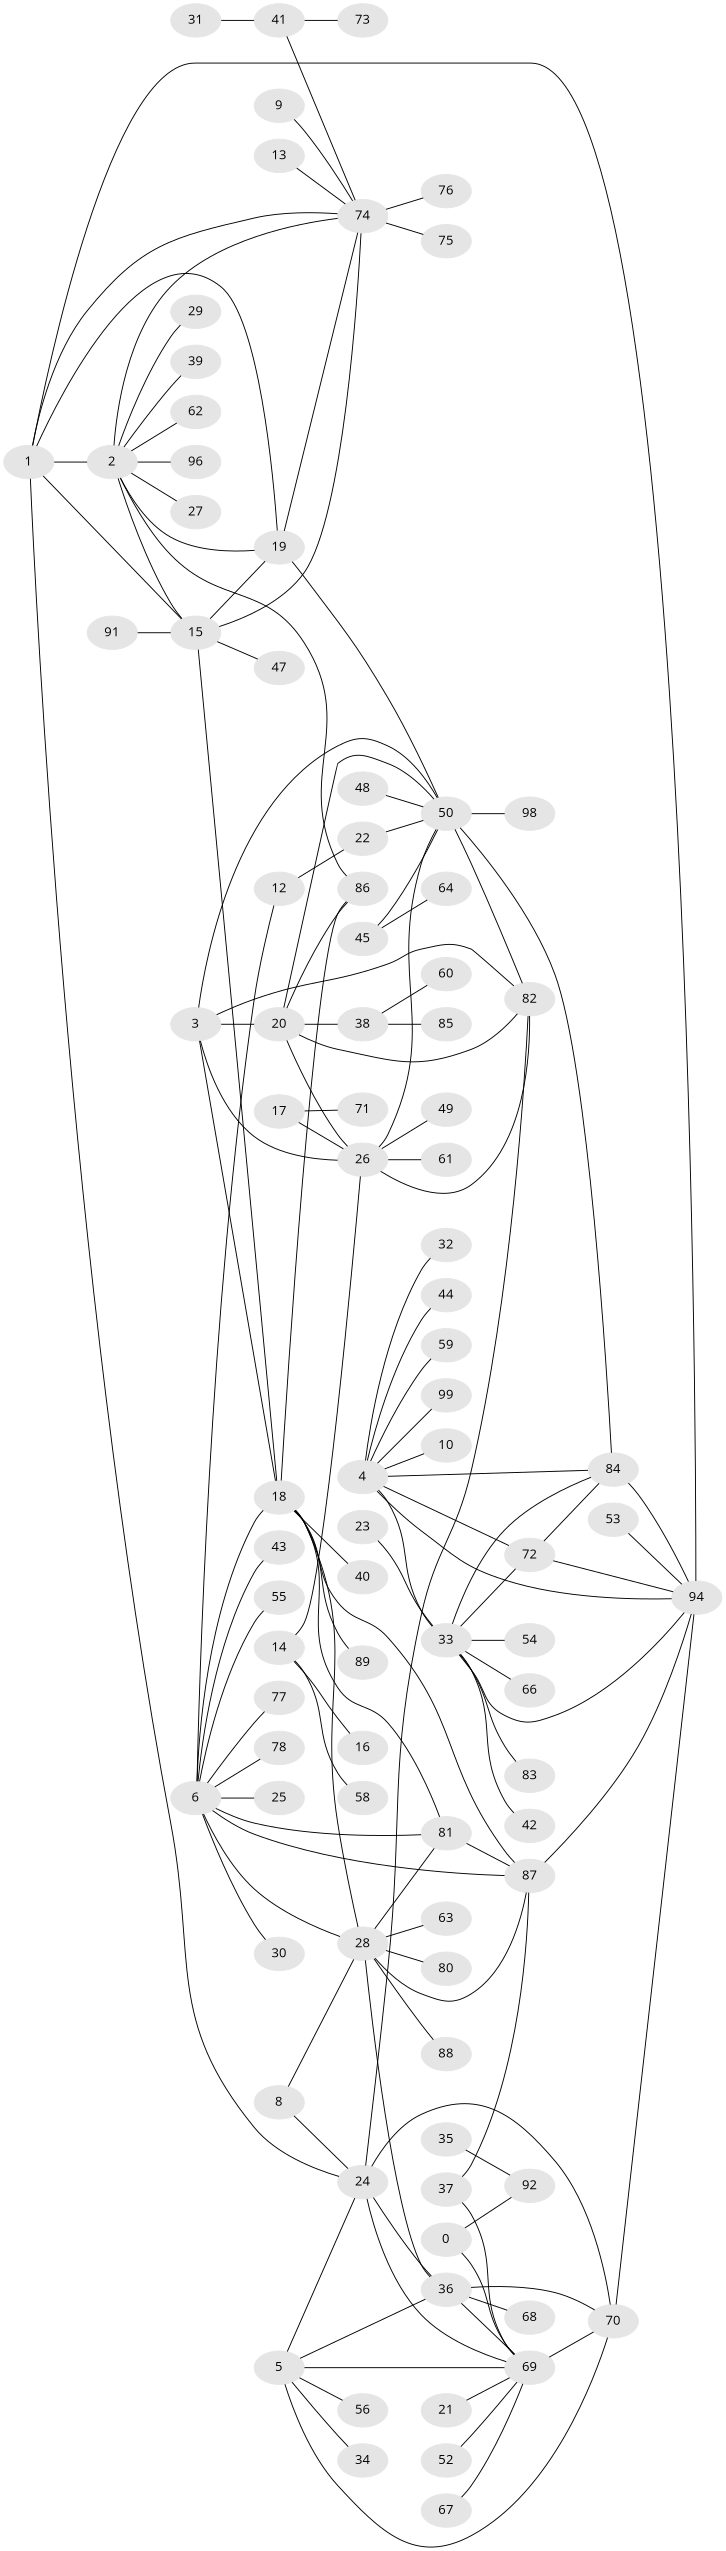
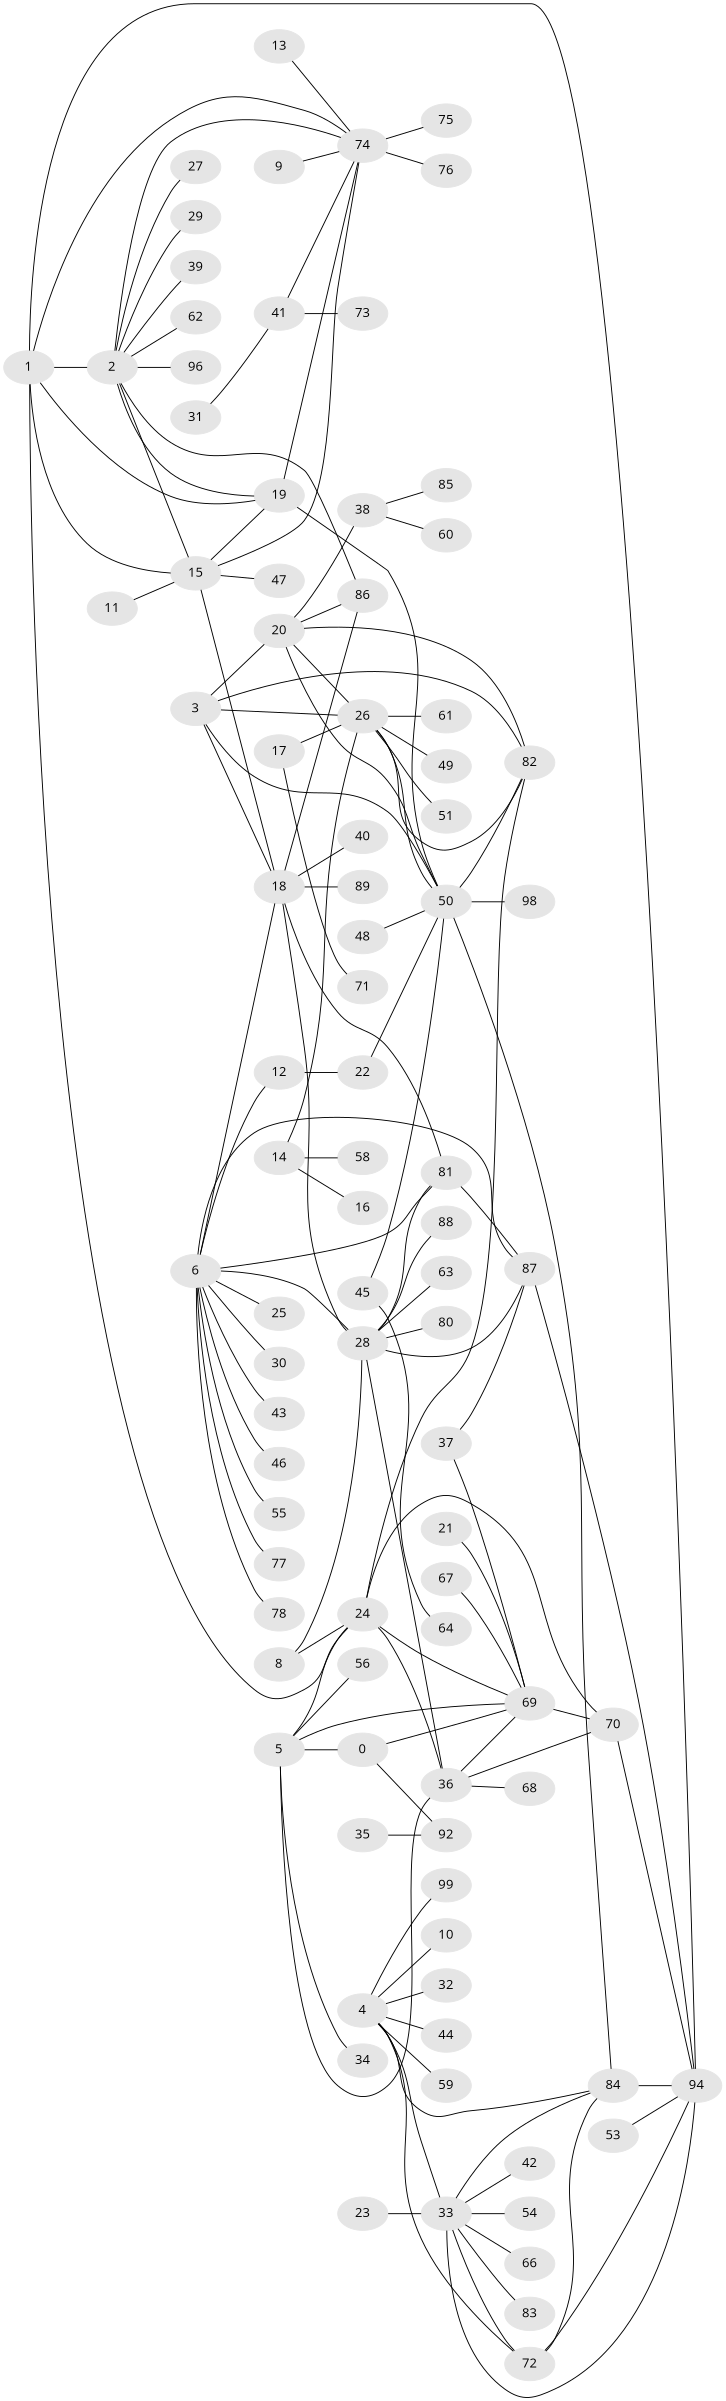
(112, 633) -> (112, 609)
none -> (446, 816)
none -> (279, 1464)
(518, 1584) -> none
(417, 1675) -> none
(446, 2460) -> none
(459, 2541) -> (321, 1750)
